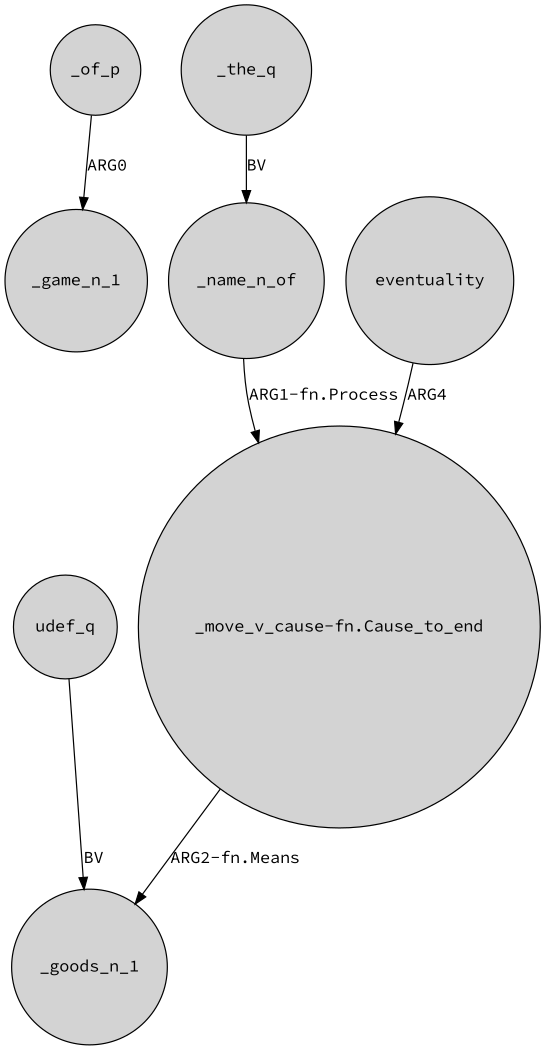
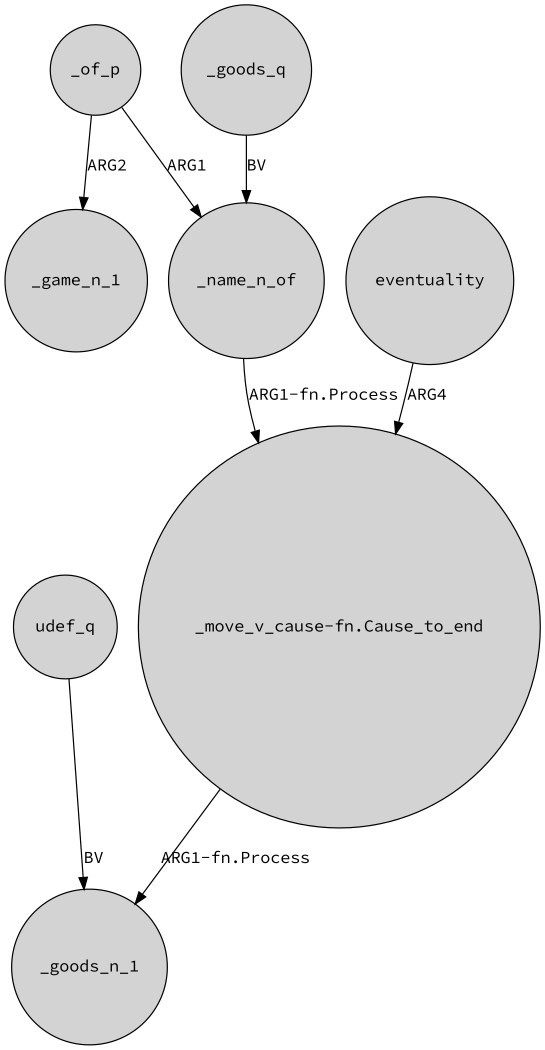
(246, 70) -> (246, 70)
none -> (158, 157)
(108, 166) -> (108, 166)
(236, 859) -> (236, 859)
